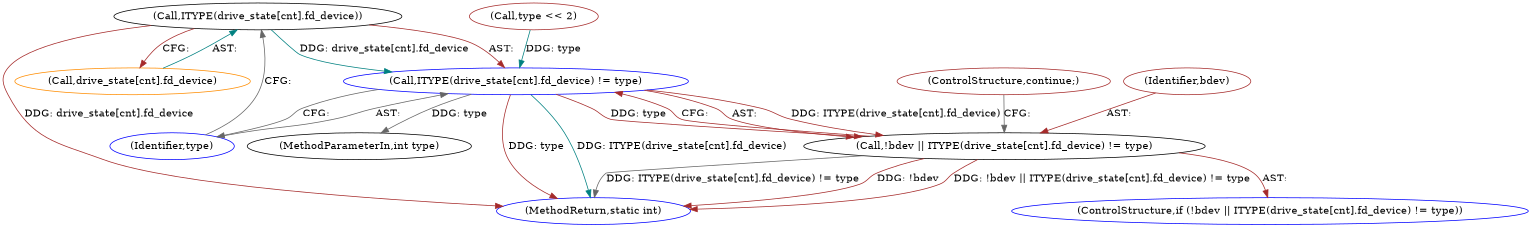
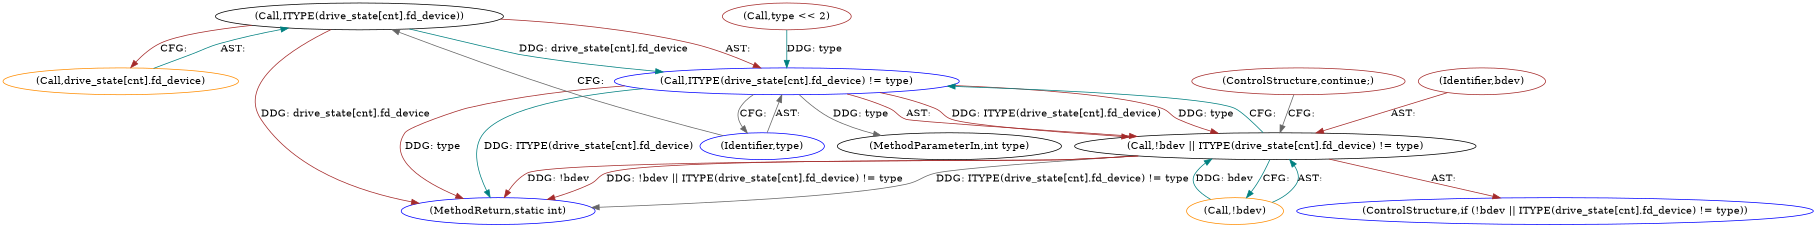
(692, 121) -> (1122, 94)
none -> (1235, 211)
